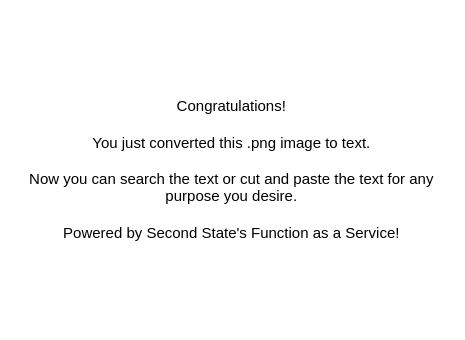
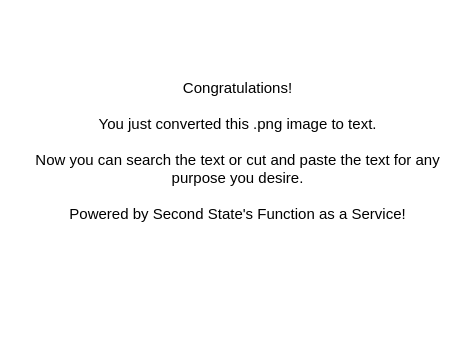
(232, 169) -> (238, 151)
